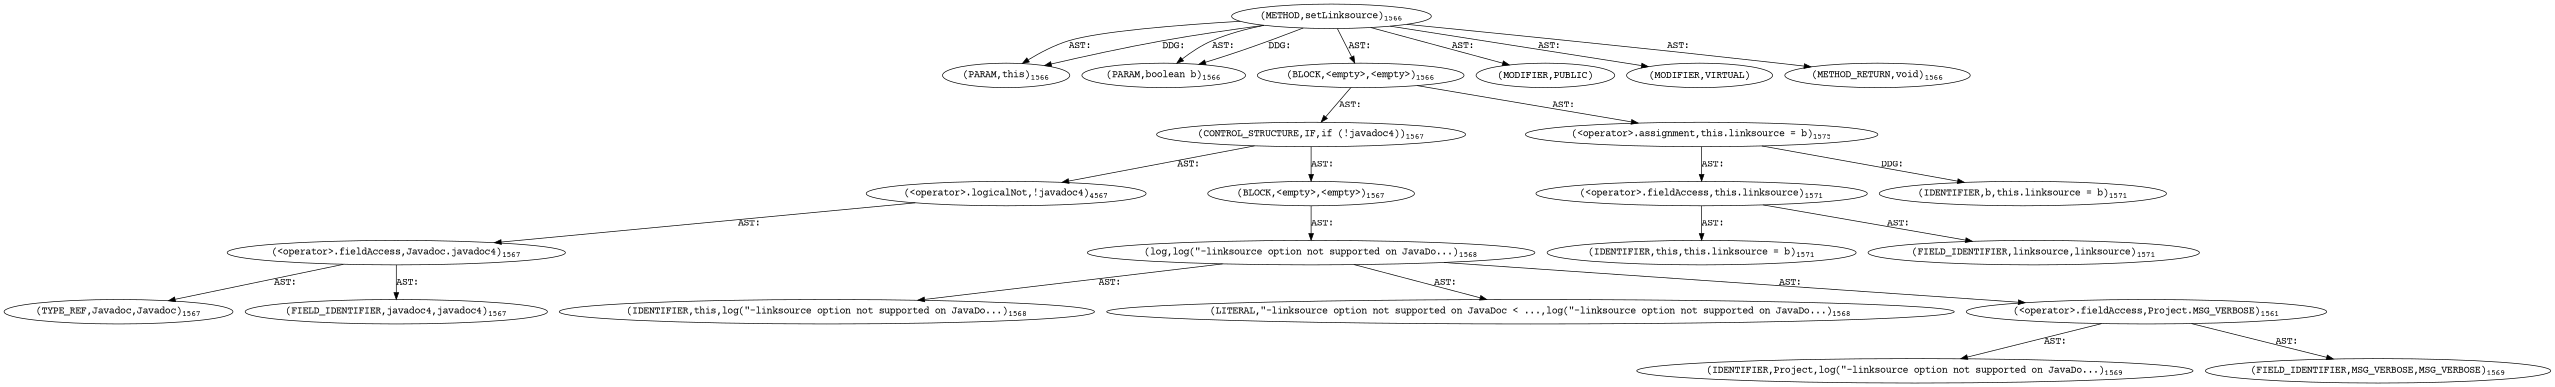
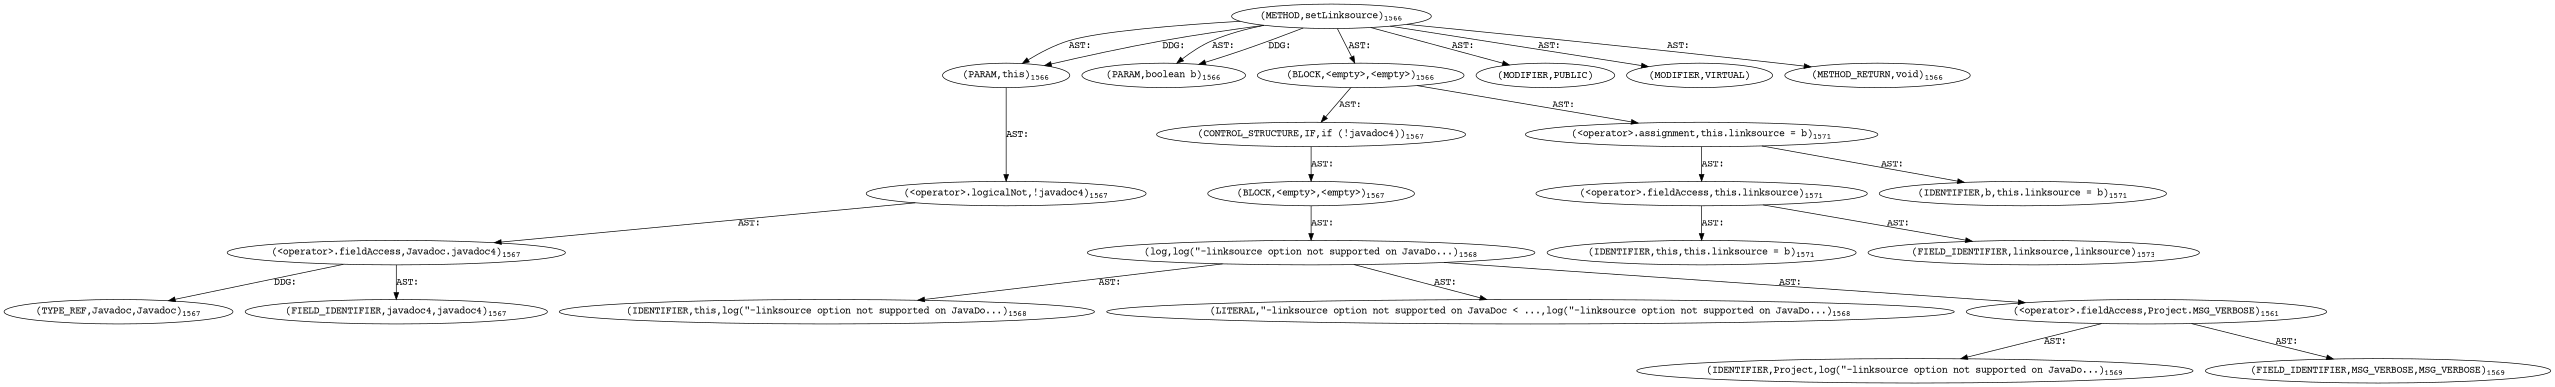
(1822, 133) -> (1822, 133)
(1162, 163) -> (1006, 131)
(1895, 164) -> (1895, 164)
(1099, 193) -> (1099, 193)
(2146, 252) -> (2146, 252)
(288, 282) -> (288, 282)
